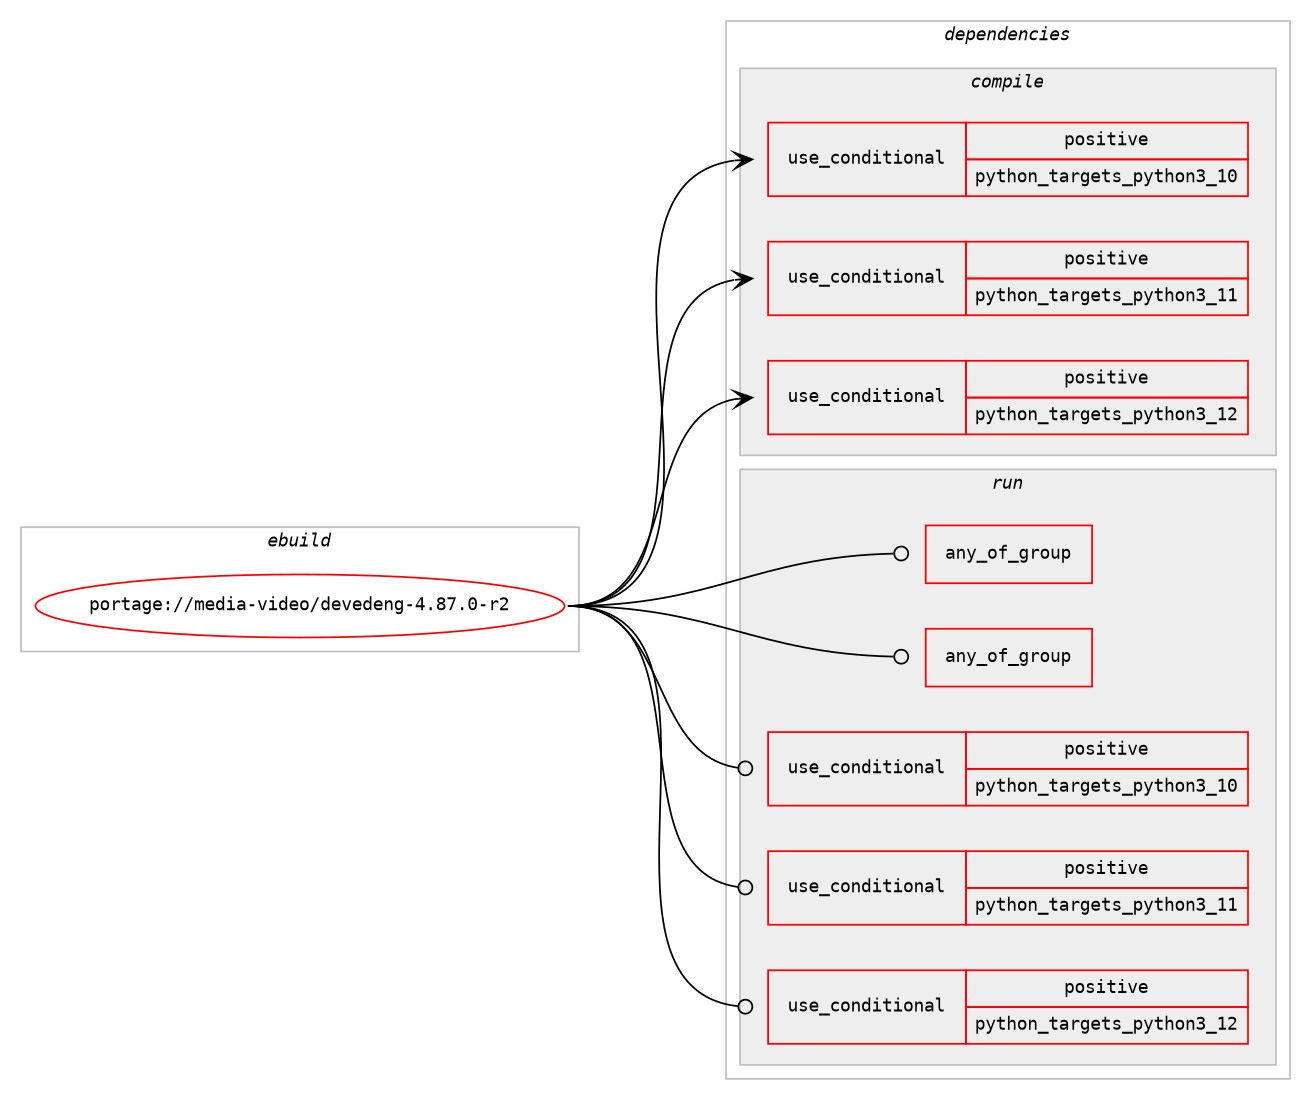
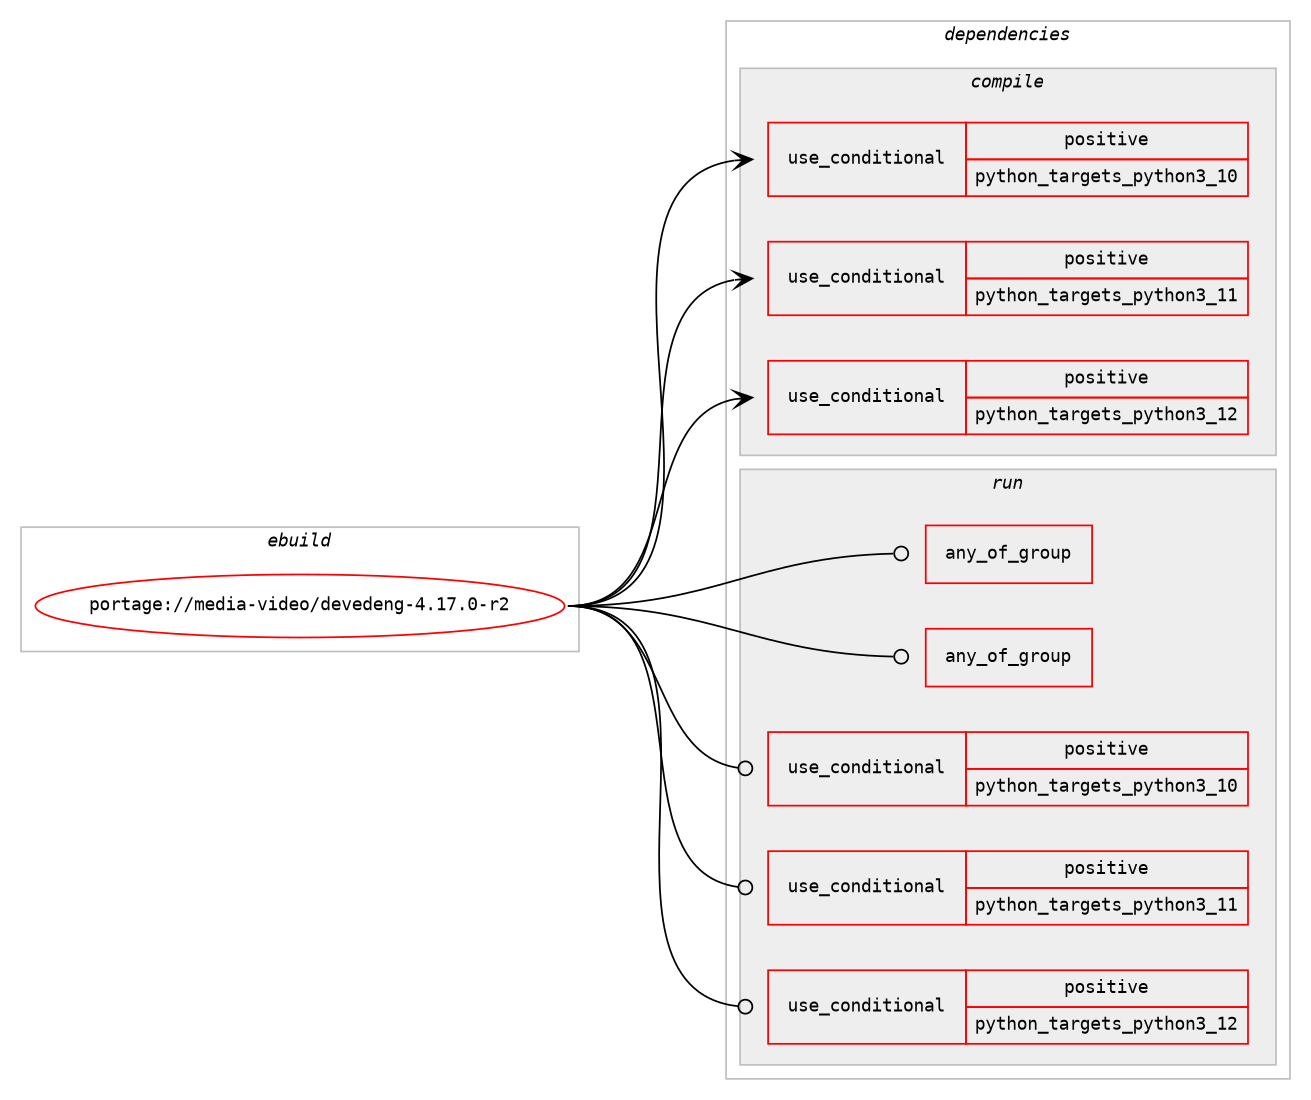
(300, 606) -> (300, 606)
